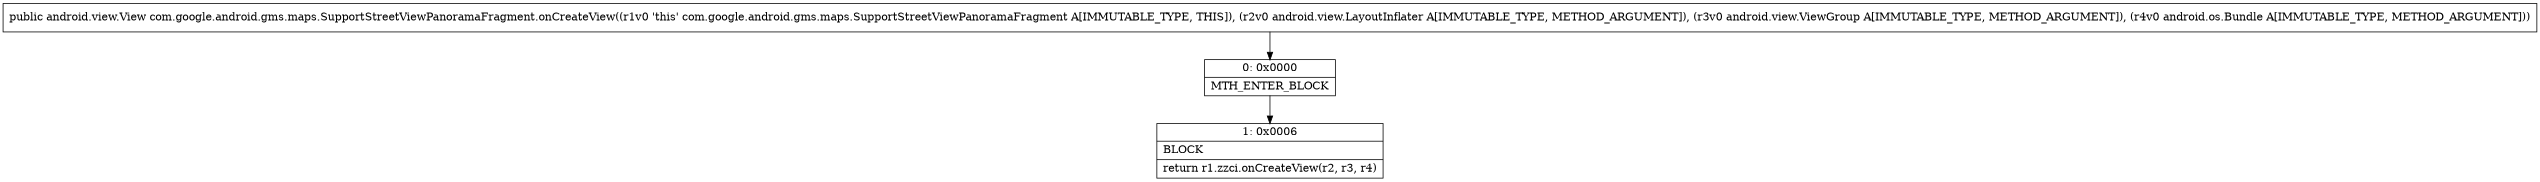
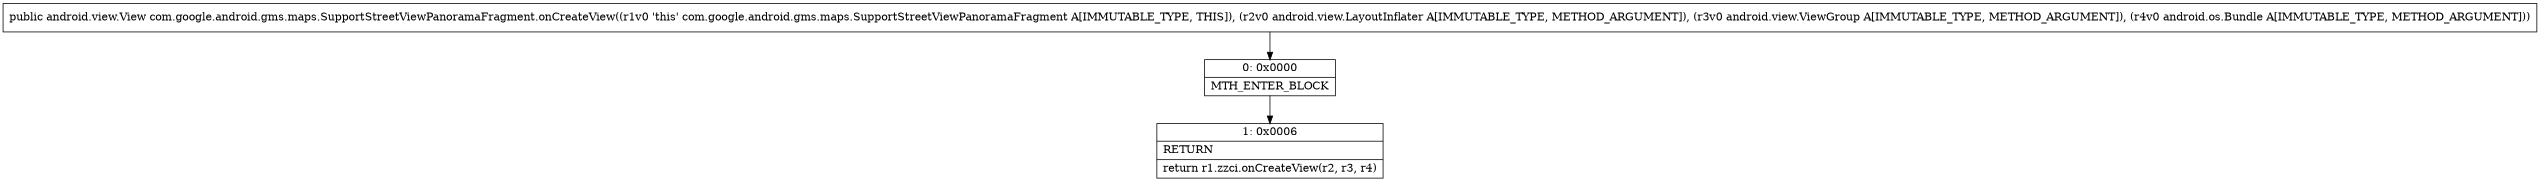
(1183, 150) -> (1188, 150)
